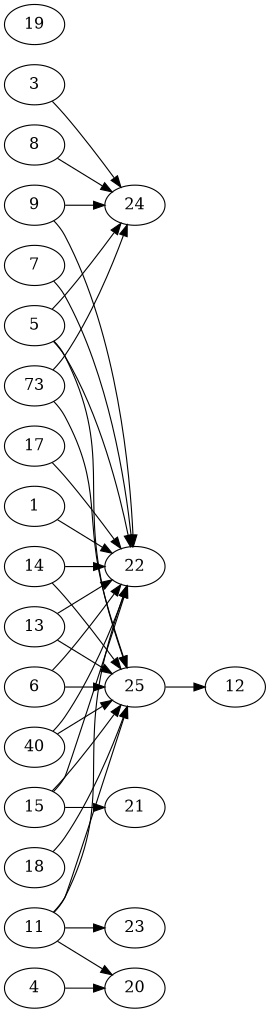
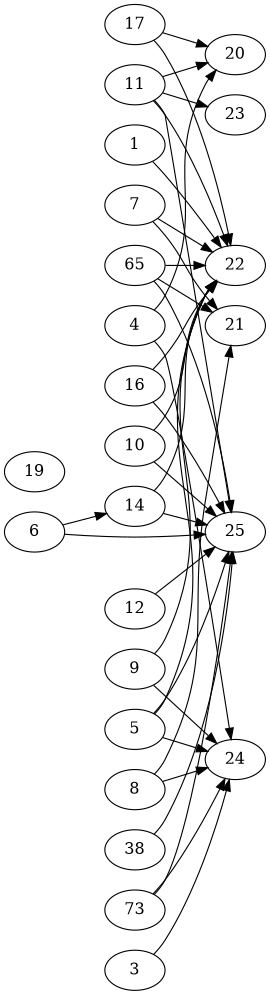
none -> (180, 38)
none -> (174, 248)
none -> (206, 582)
none -> (198, 601)
(35, 627) -> (135, 386)
(84, 633) -> (79, 521)
(180, 687) -> (178, 576)
(35, 747) -> (135, 446)
(35, 807) -> (135, 265)
(35, 868) -> (135, 850)
